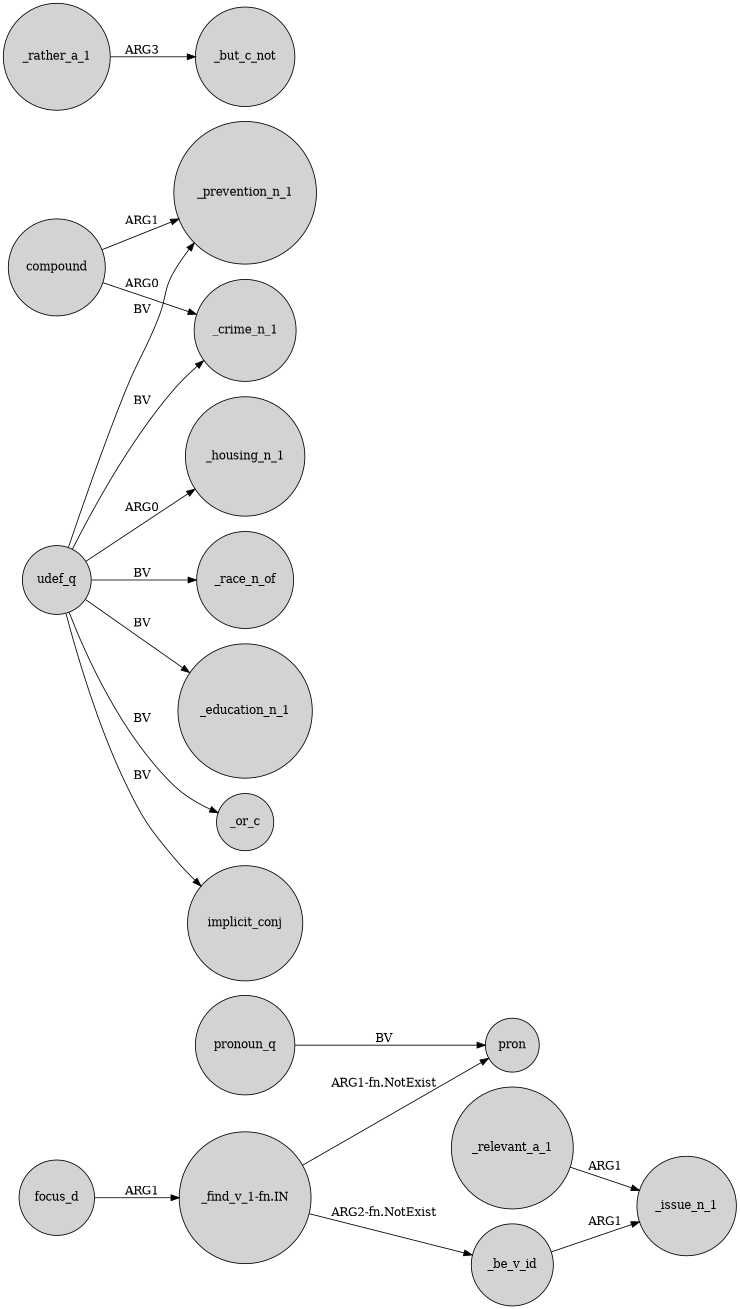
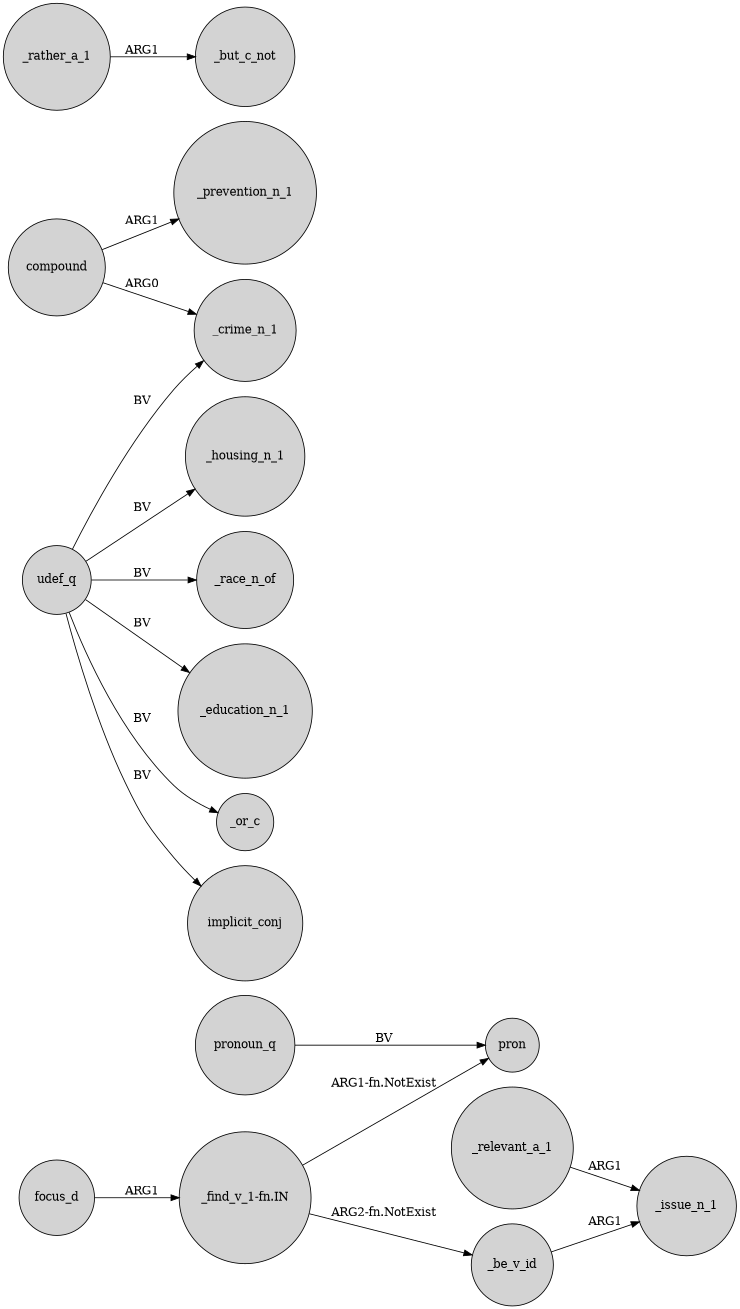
(142, 51) -> (142, 51)
(124, 396) -> none
(142, 508) -> (142, 508)
